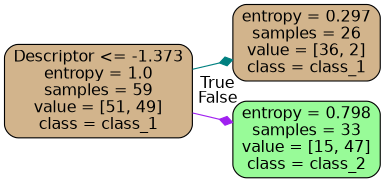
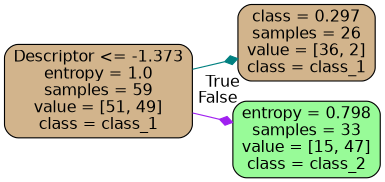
(307, 43) -> (307, 43)
